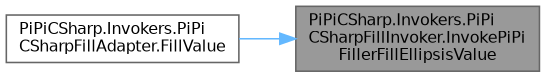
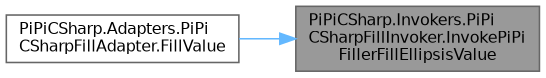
(123, 39) -> (123, 39)
